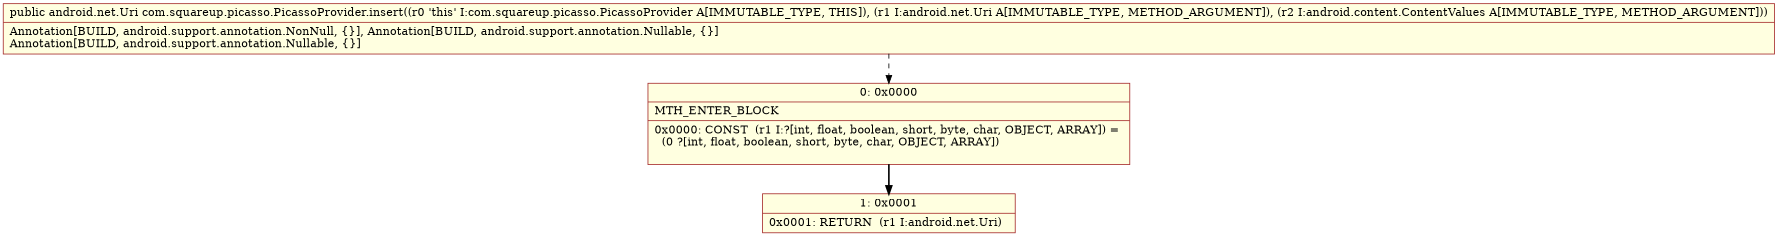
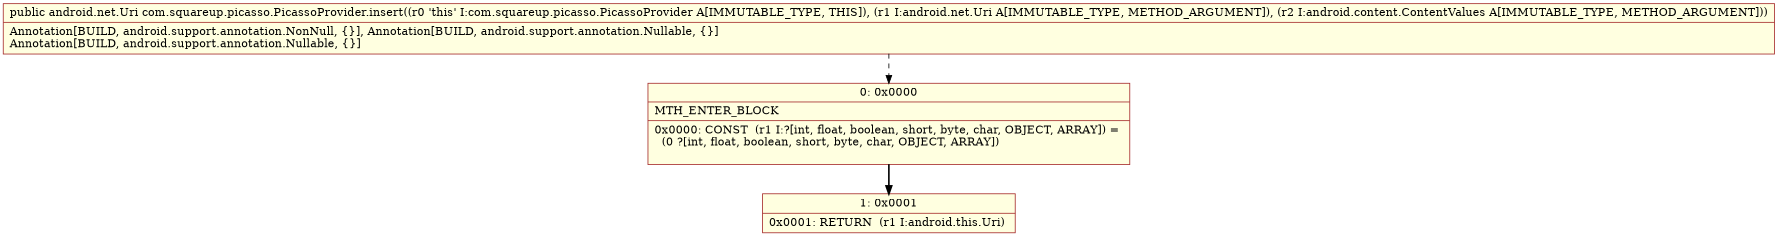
(888, 223) -> (889, 223)
